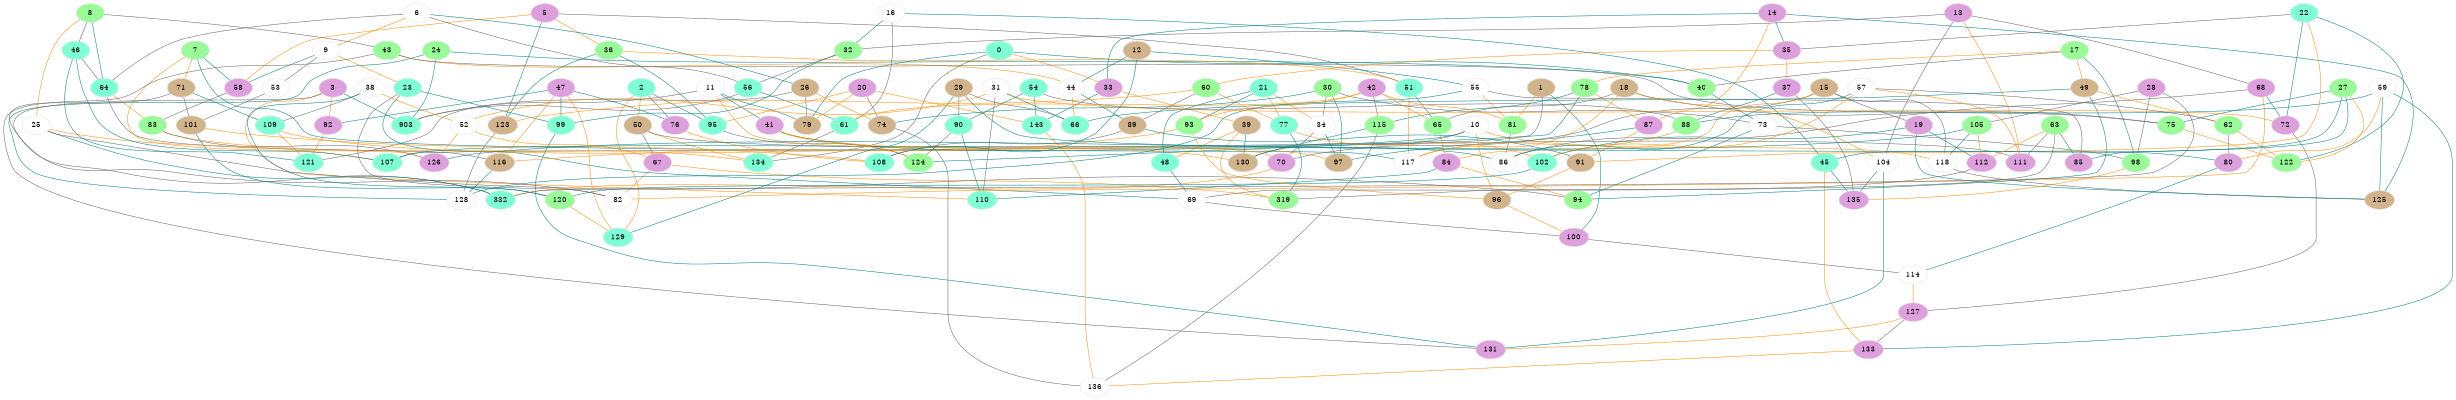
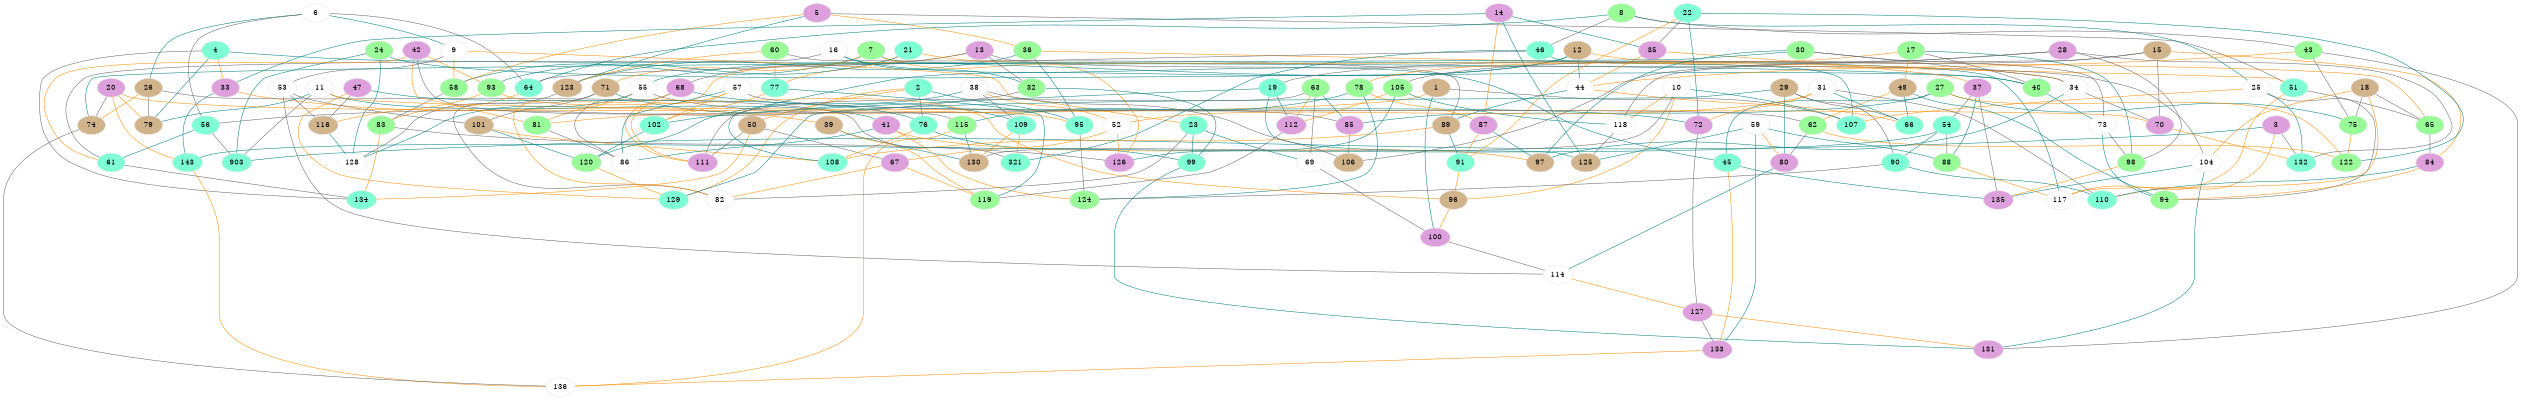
(362, 36) -> (387, 27)
(999, 50) -> (216, 50)
(1495, 57) -> (1616, 69)
(47, 62) -> (1947, 25)
(280, 69) -> (454, 73)
(238, 88) -> (454, 88)
none -> (1965, 103)
(1405, 106) -> (2143, 66)
(561, 110) -> (1056, 148)
(328, 125) -> none
(530, 125) -> (344, 102)
(675, 125) -> (924, 125)
(1919, 125) -> (1273, 88)
(1006, 143) -> (1257, 140)
(1442, 144) -> (2430, 141)
(286, 149) -> (303, 106)
(309, 163) -> (1016, 163)
(1165, 163) -> none
none -> (1348, 163)
(1581, 163) -> (1461, 163)
(501, 200) -> (2301, 163)
(1284, 200) -> (985, 200)
none -> (875, 258)
(1256, 273) -> (844, 339)
